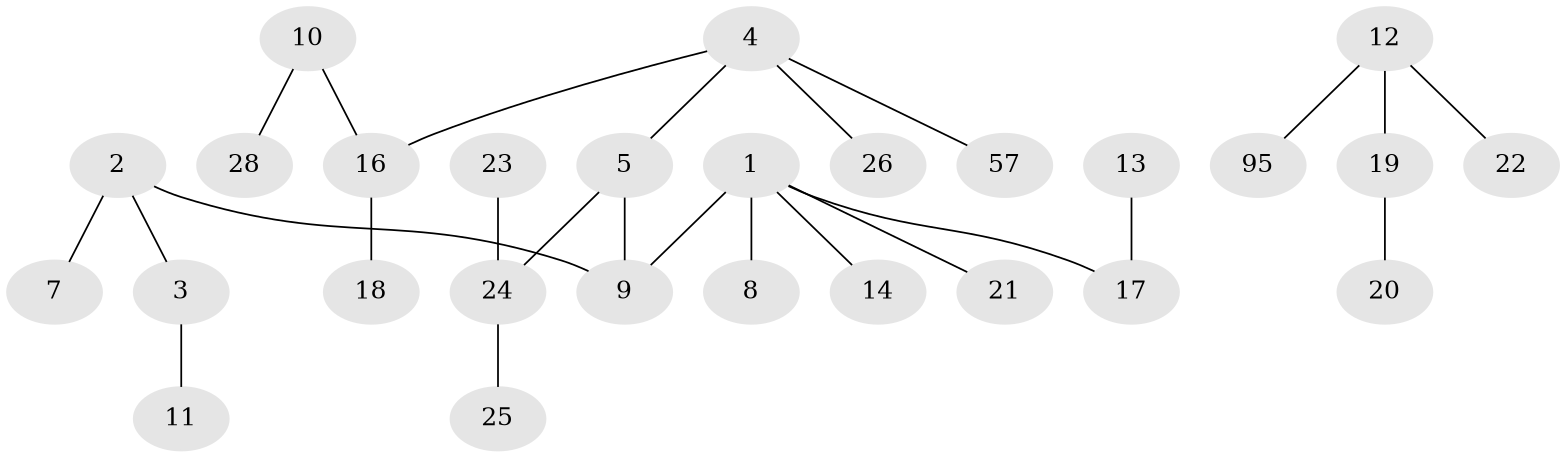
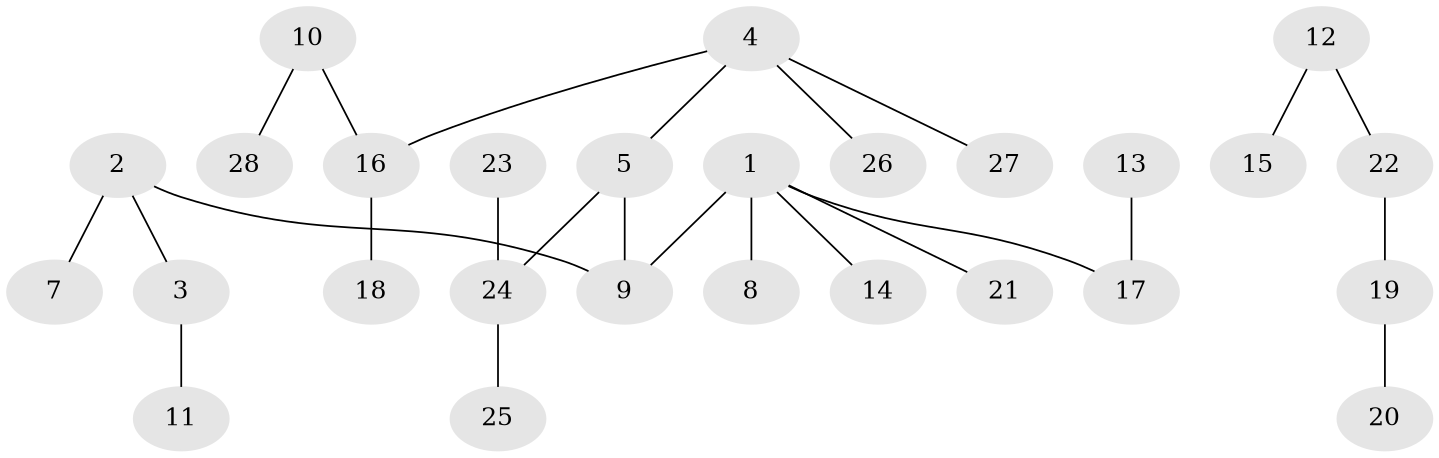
(1385, 102) -> (1385, 229)
(1005, 165) -> (1005, 165)
(1258, 165) -> (1258, 165)
